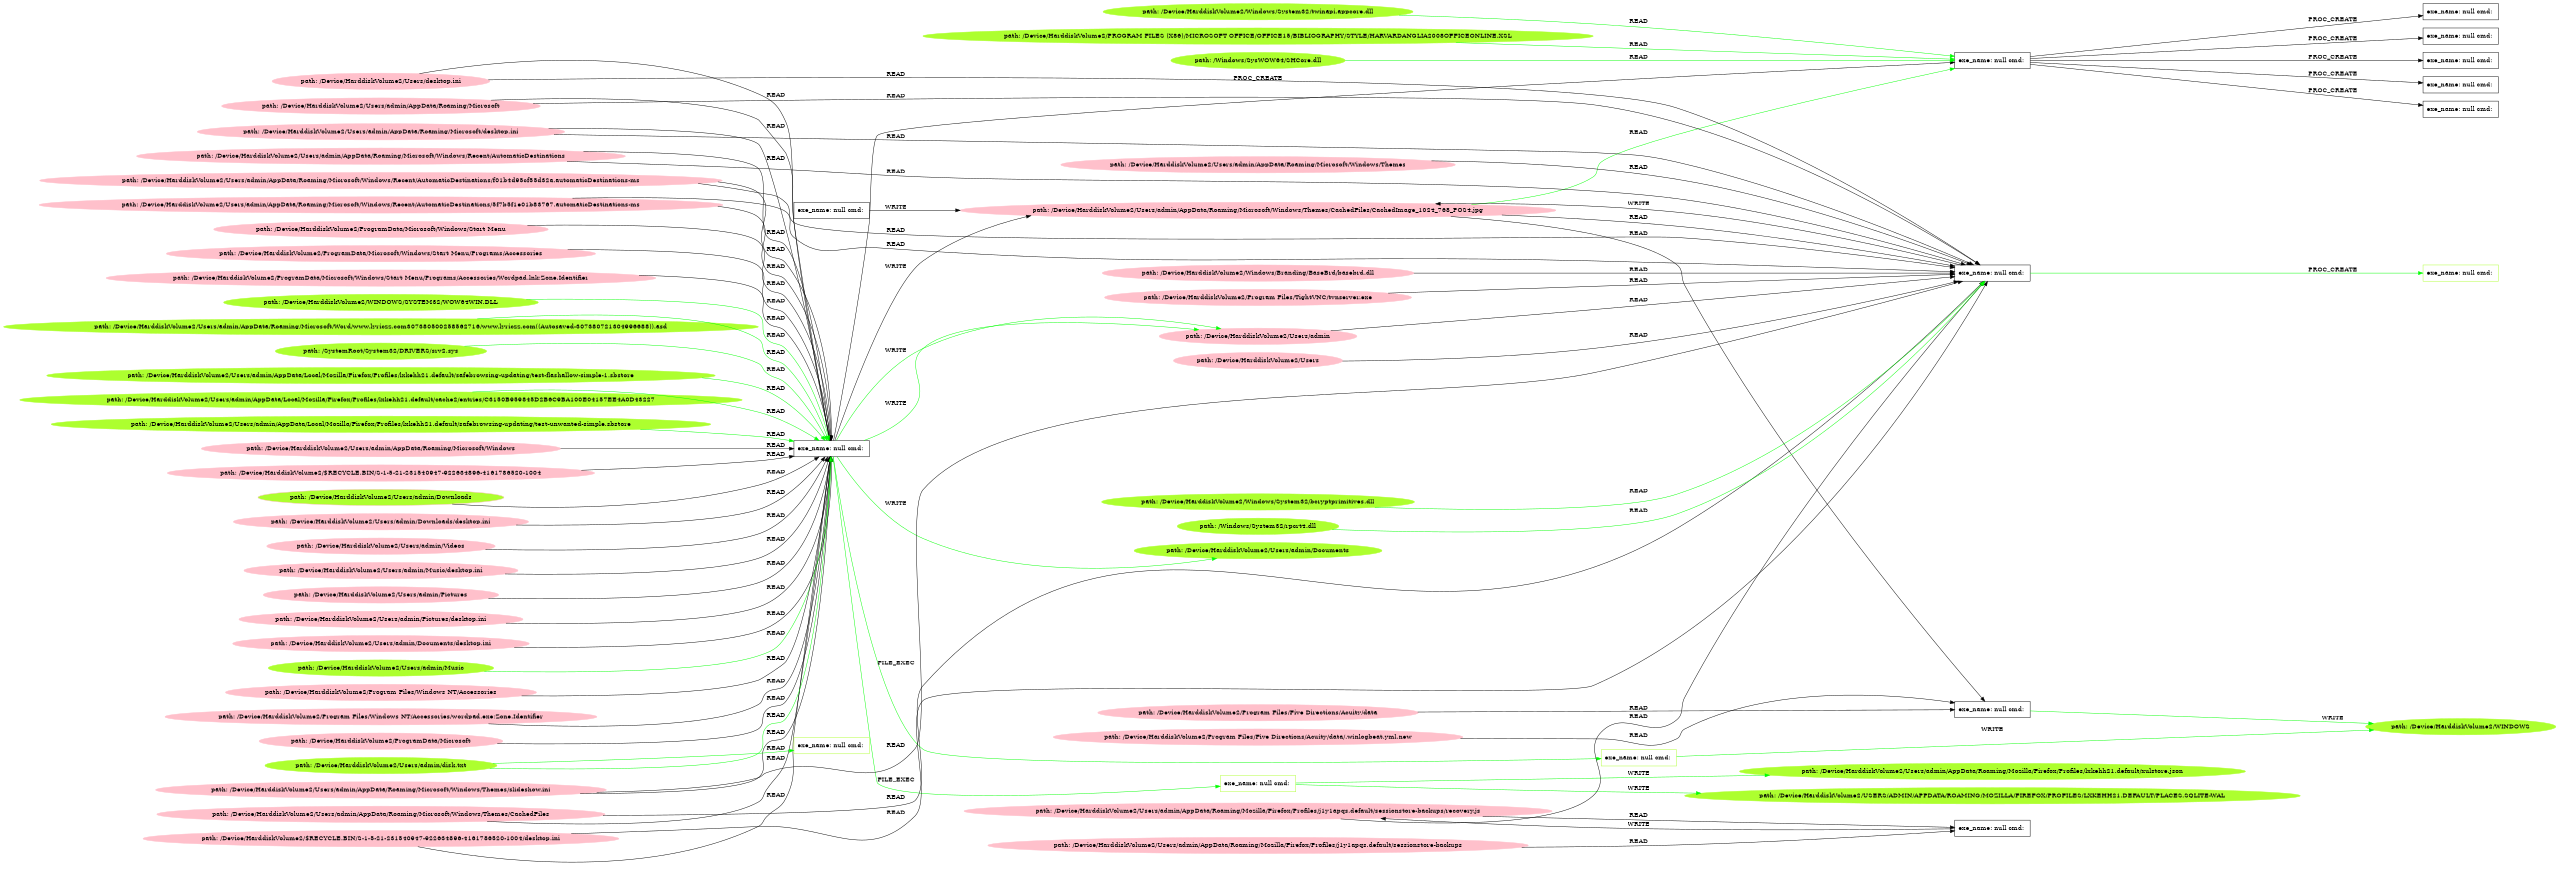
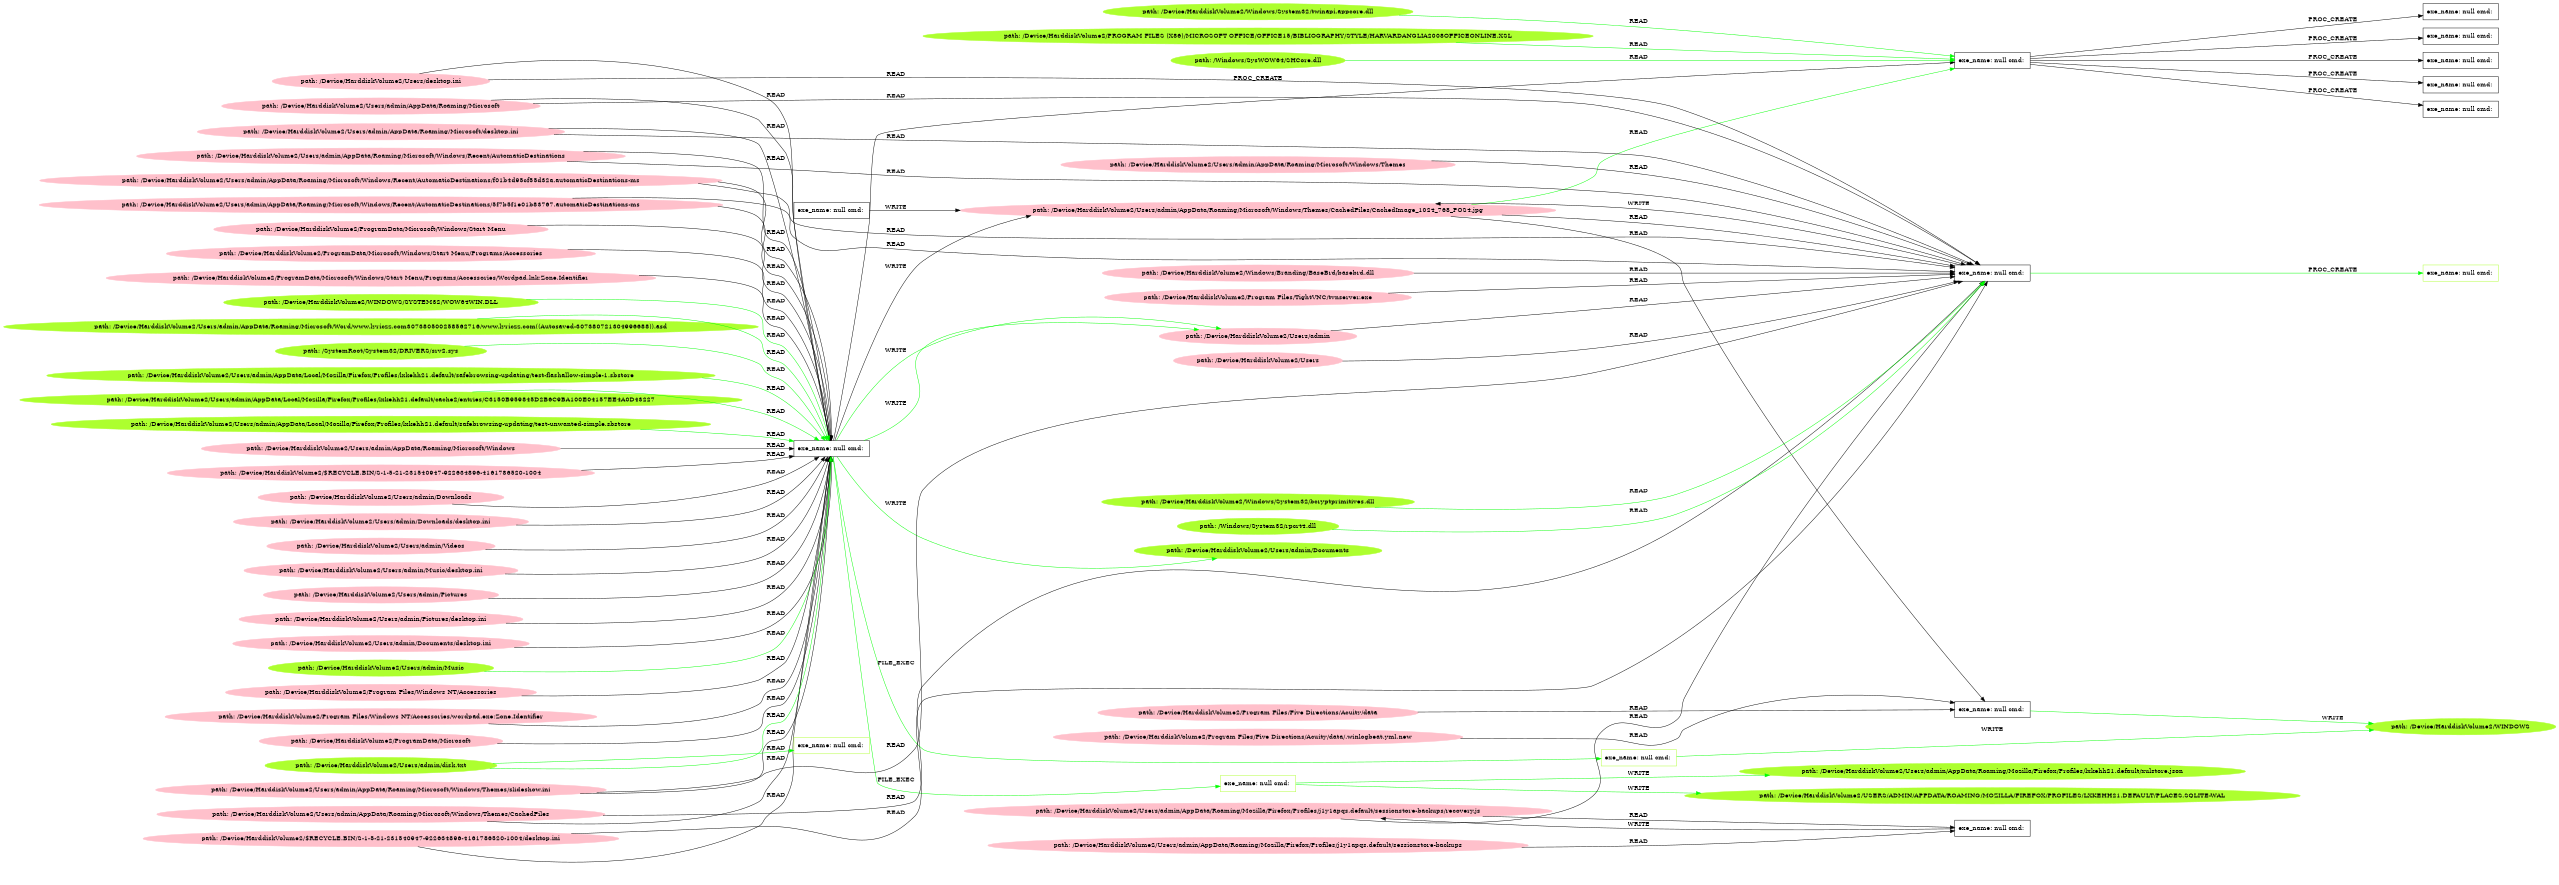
(381, 497) -> (381, 497)
